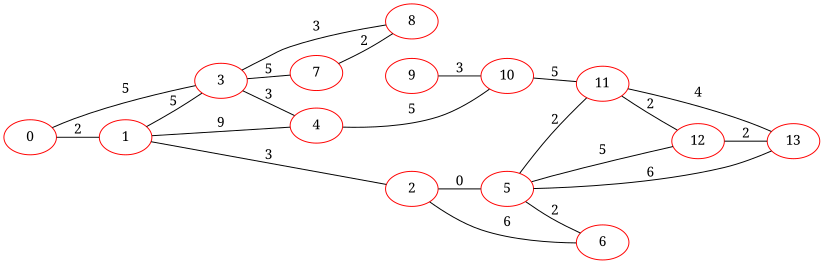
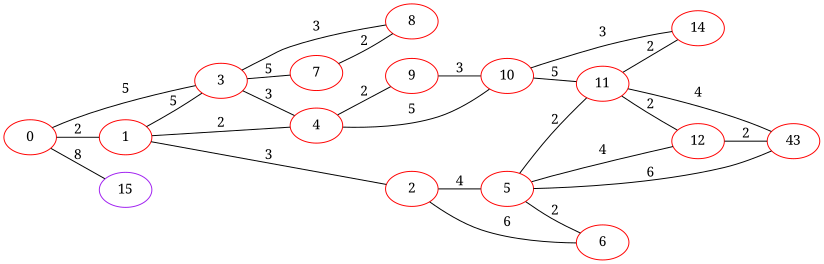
none -> (698, 28)
none -> (364, 101)
(221, 123) -> (221, 123)
(793, 141) -> (793, 141)
(603, 150) -> (603, 150)
(460, 182) -> (460, 182)
none -> (126, 190)
